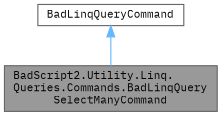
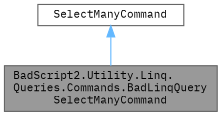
(111, 15) -> (111, 15)
